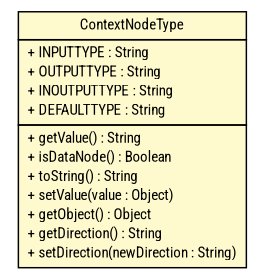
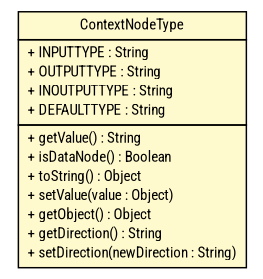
(83, 176) -> (85, 176)
